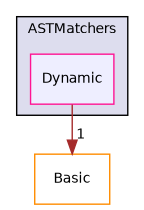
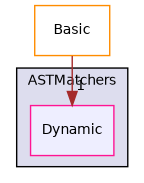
(72, 124) -> (72, 76)
